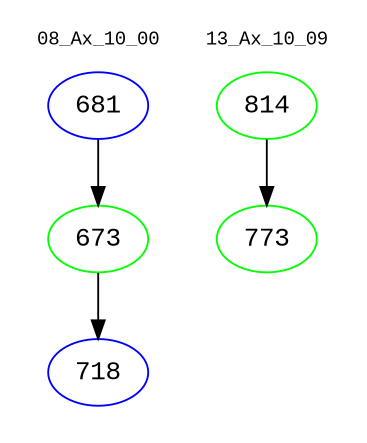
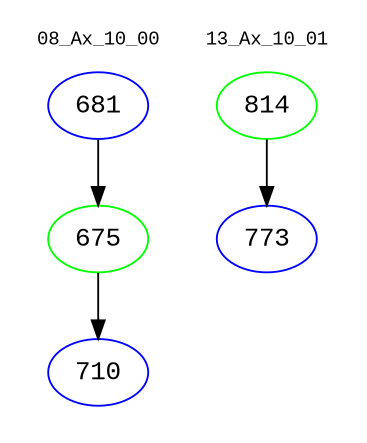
(268, 40) -> (268, 40)
(98, 239) -> (98, 239)
(267, 239) -> (267, 239)
(98, 372) -> (98, 372)
